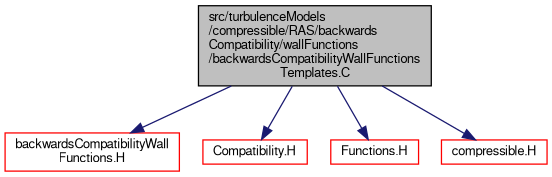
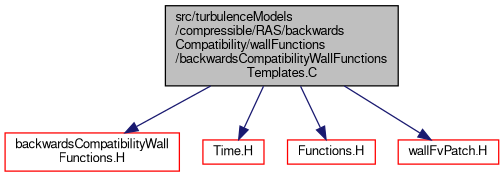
(255, 152) -> (233, 152)
(494, 152) -> (448, 152)
